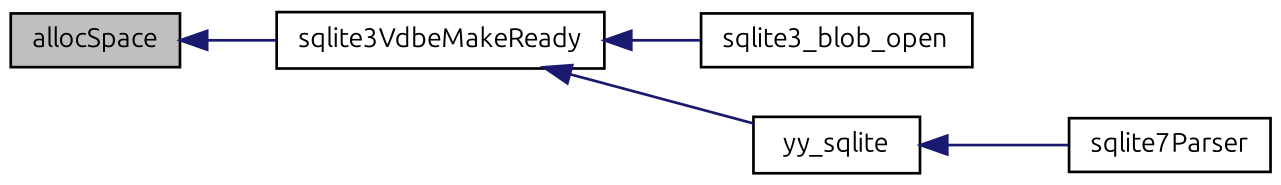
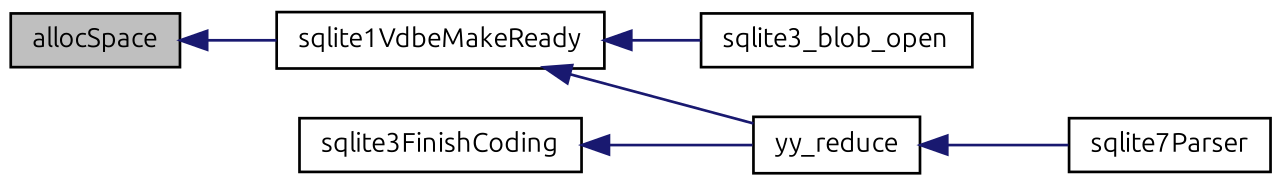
(441, 40) -> (441, 40)
none -> (441, 145)
(837, 145) -> (837, 145)
